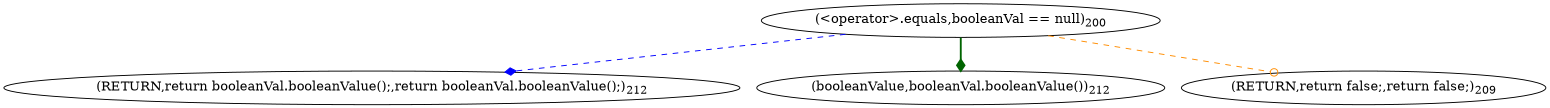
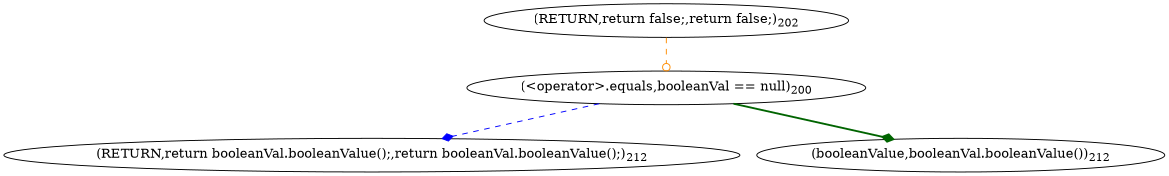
(1159, 54) -> (666, 51)
(1486, 86) -> (788, 19)
